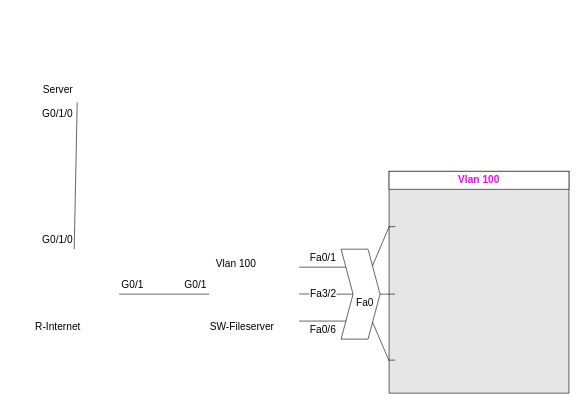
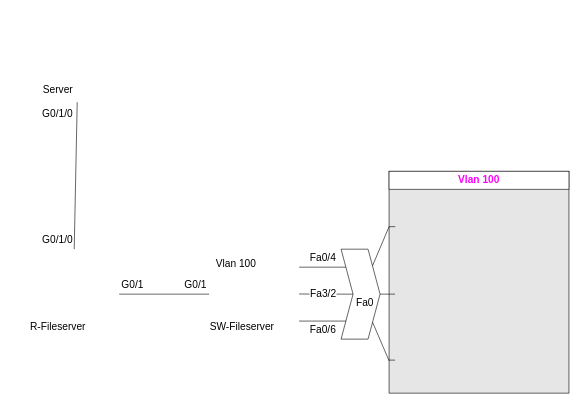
(323, 258) -> (323, 258)
(58, 327) -> (58, 327)
